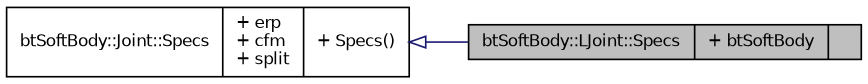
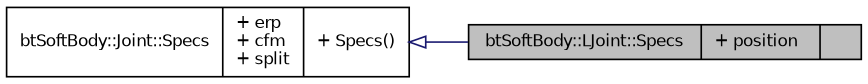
(761, 41) -> (757, 41)
